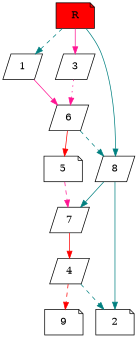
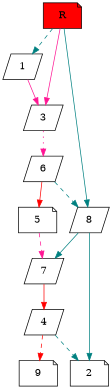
(43, 90) -> (32, 89)
